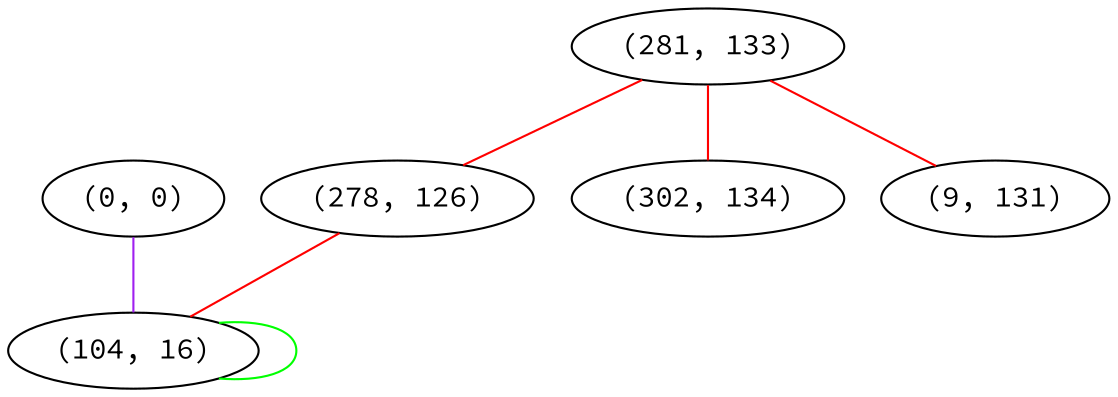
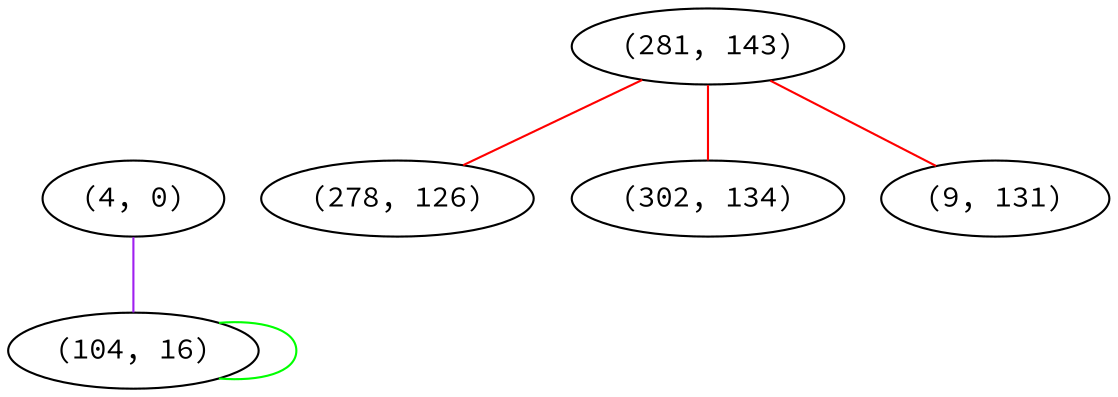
(708, 46) -> (708, 46)
(133, 199) -> (133, 199)
(265, 275) -> none
